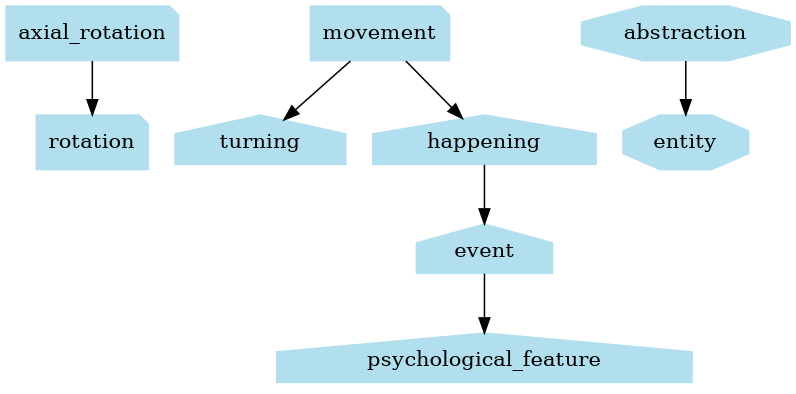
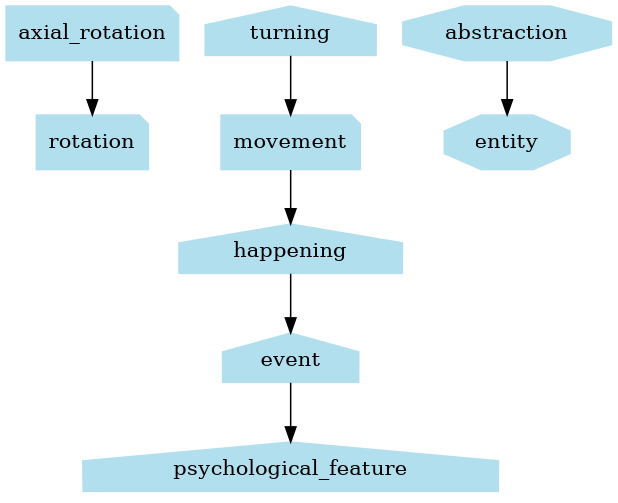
(323, 85) -> (291, 78)
